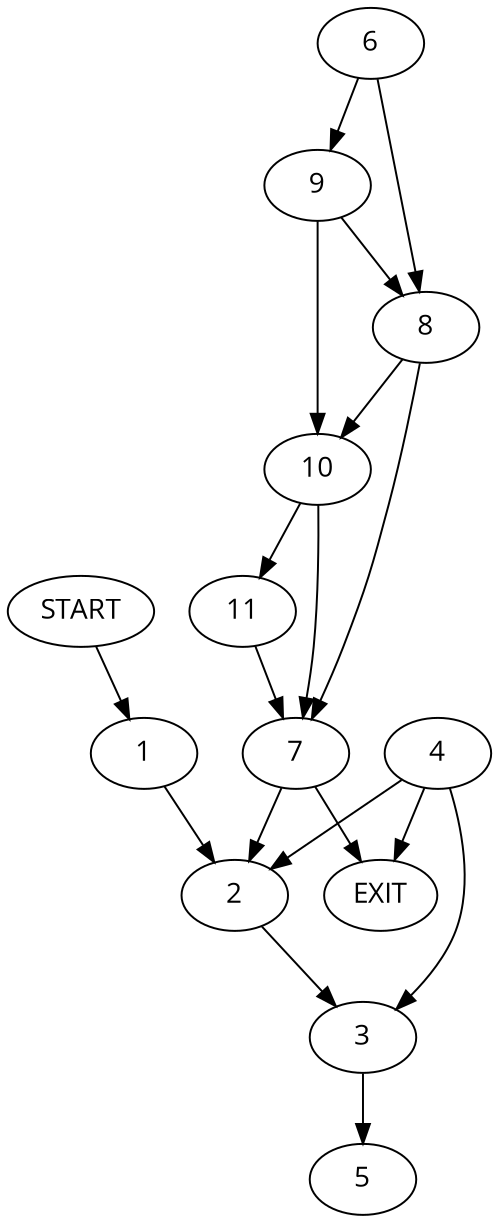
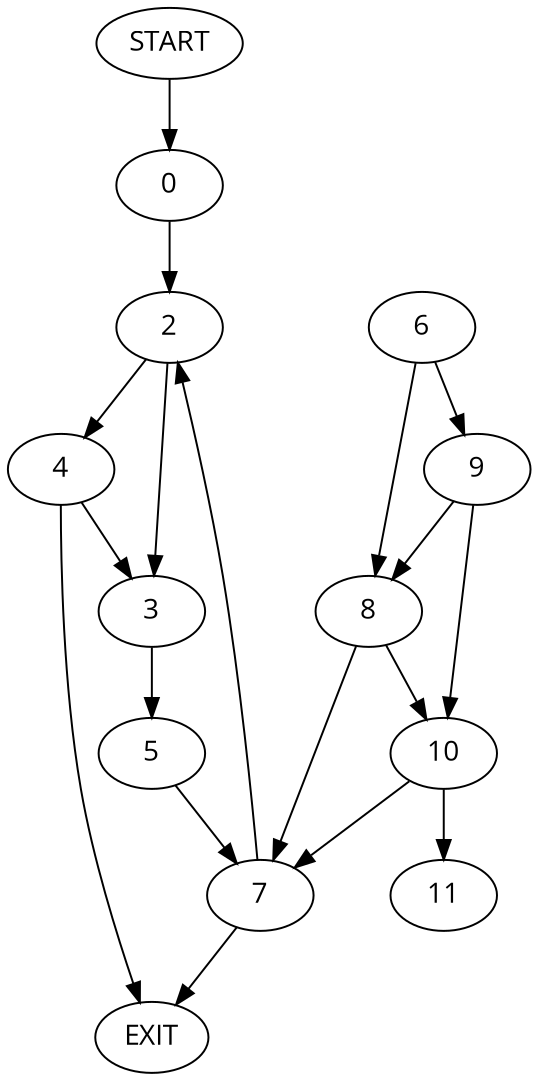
(266, 673) -> (200, 817)
(144, 753) -> (170, 185)
(350, 815) -> (121, 391)
